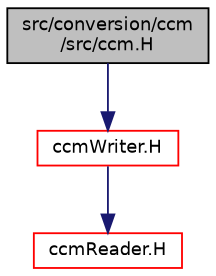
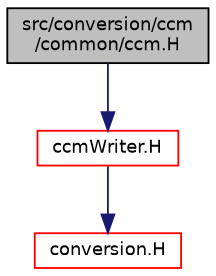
(108, 36) -> (108, 36)
(108, 251) -> (108, 251)
